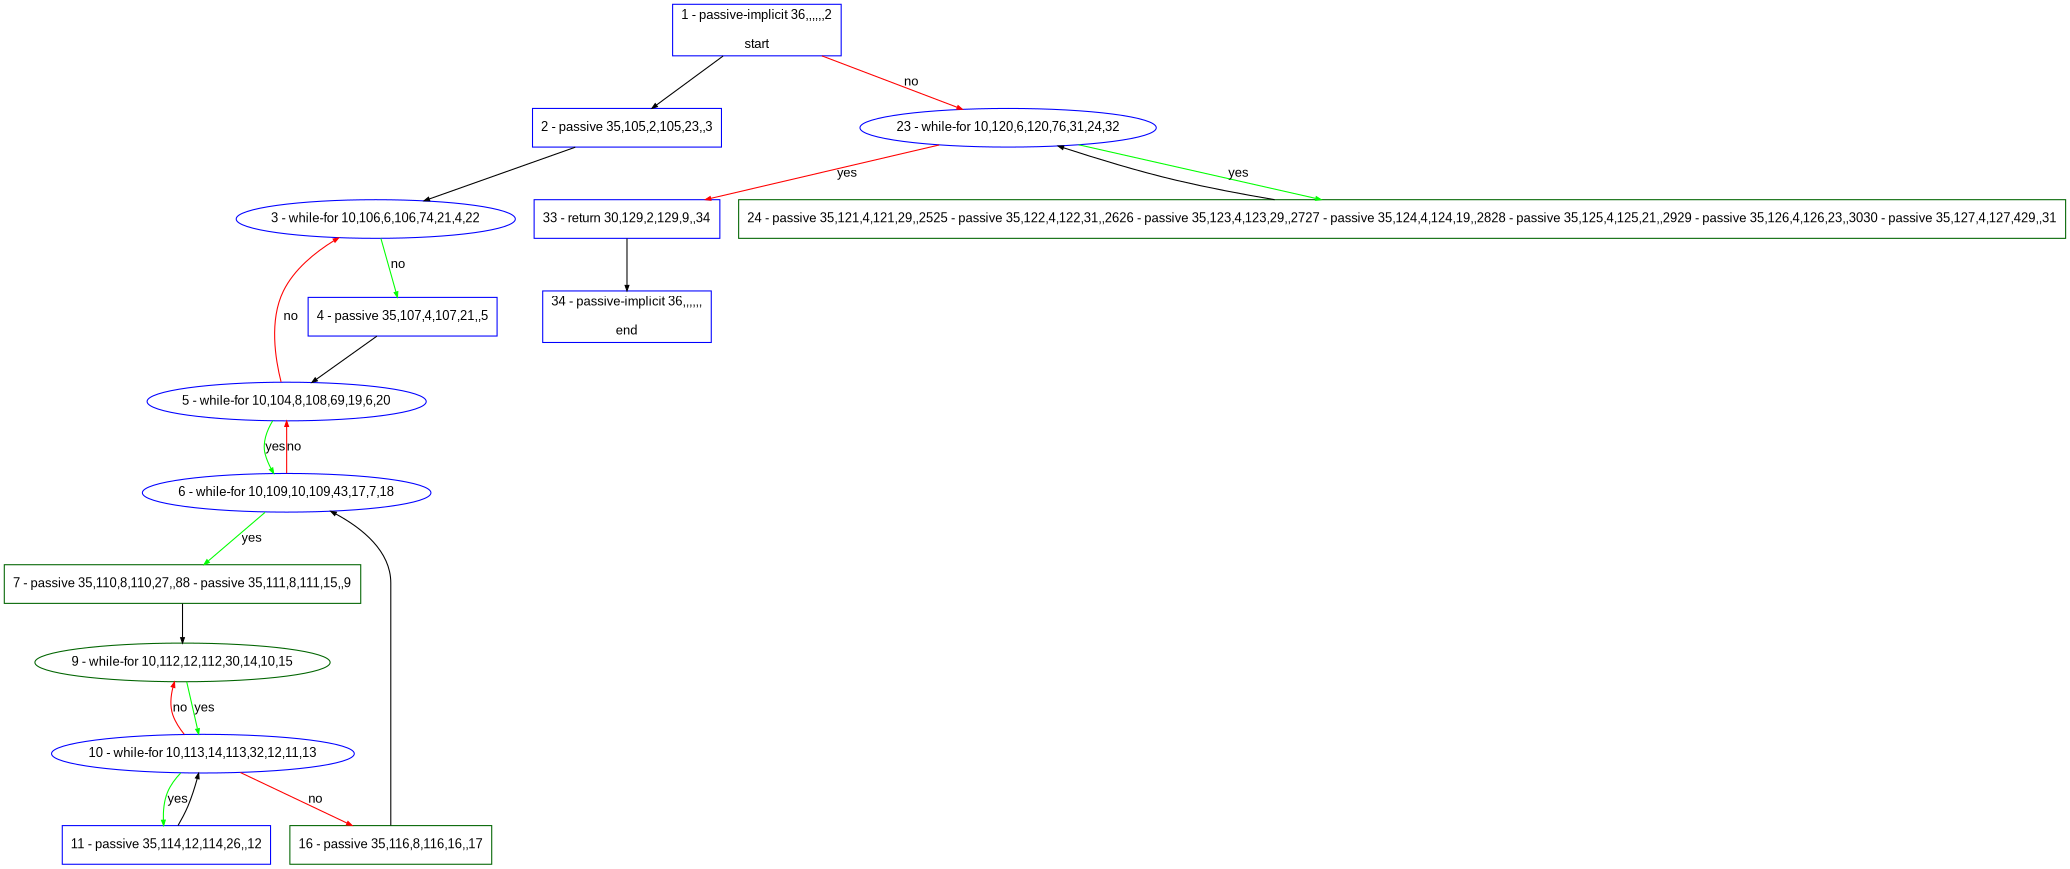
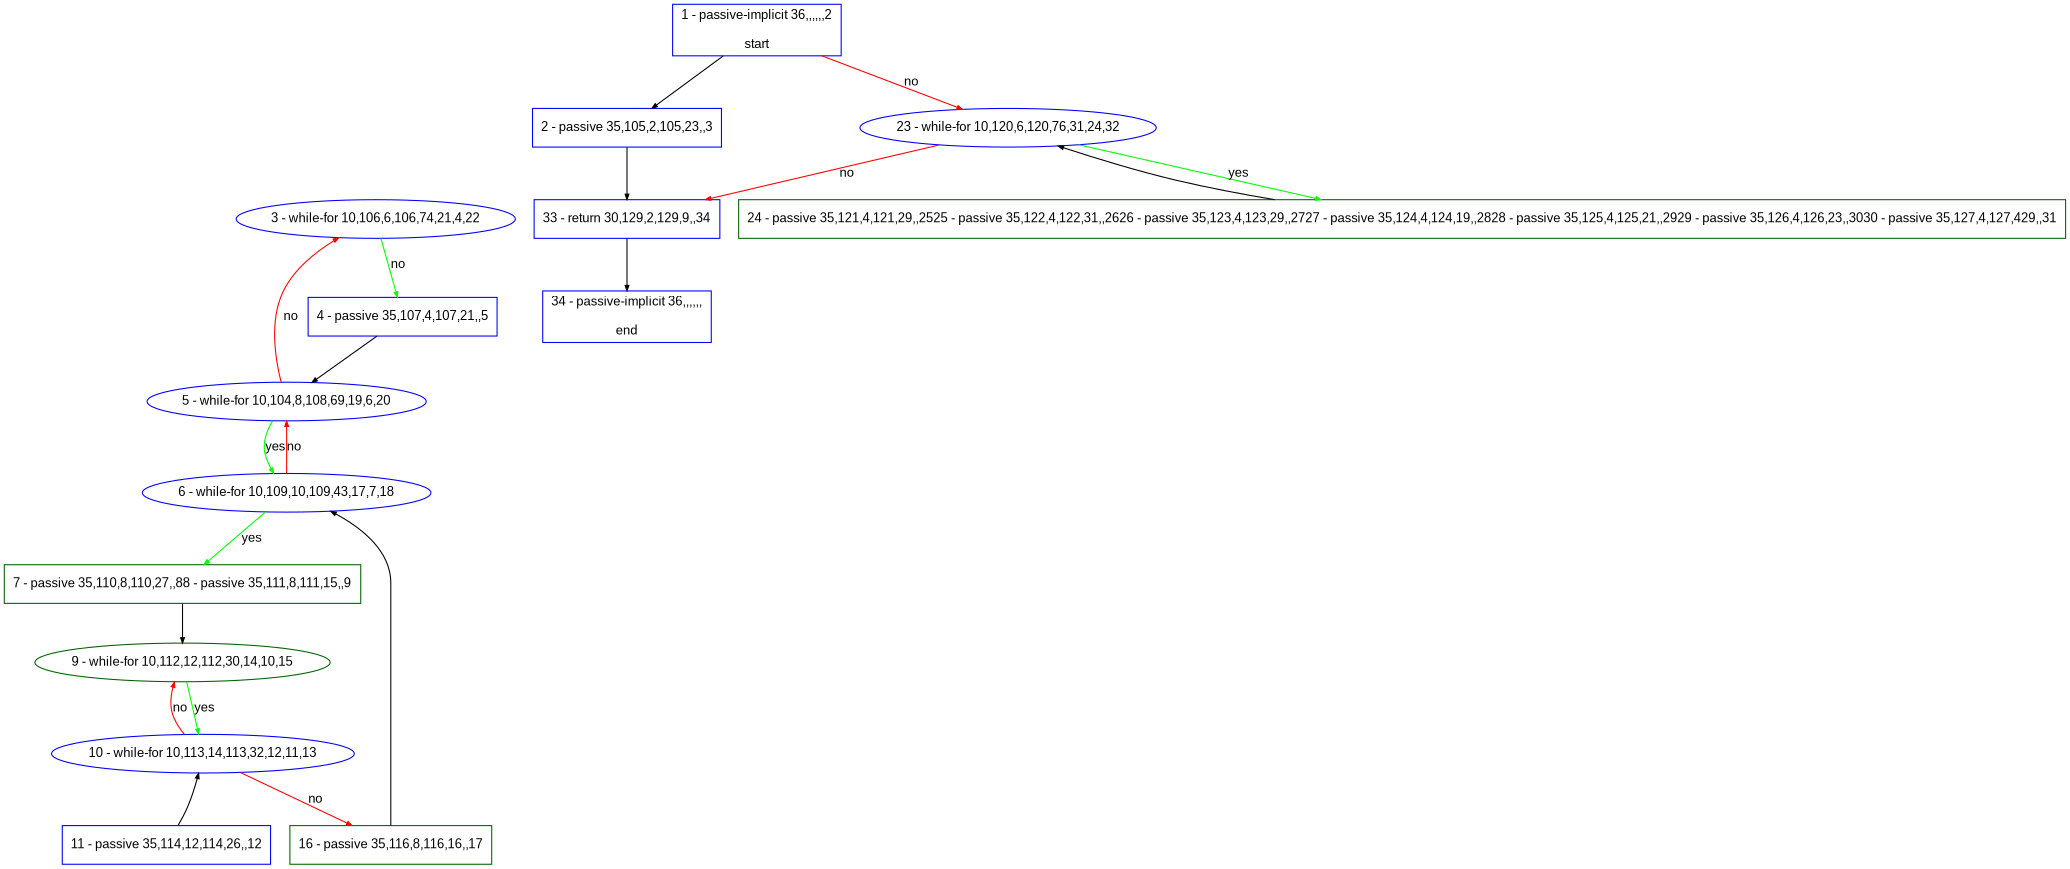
(502, 173) -> (627, 171)
(847, 173) -> (847, 173)
(167, 795) -> none
